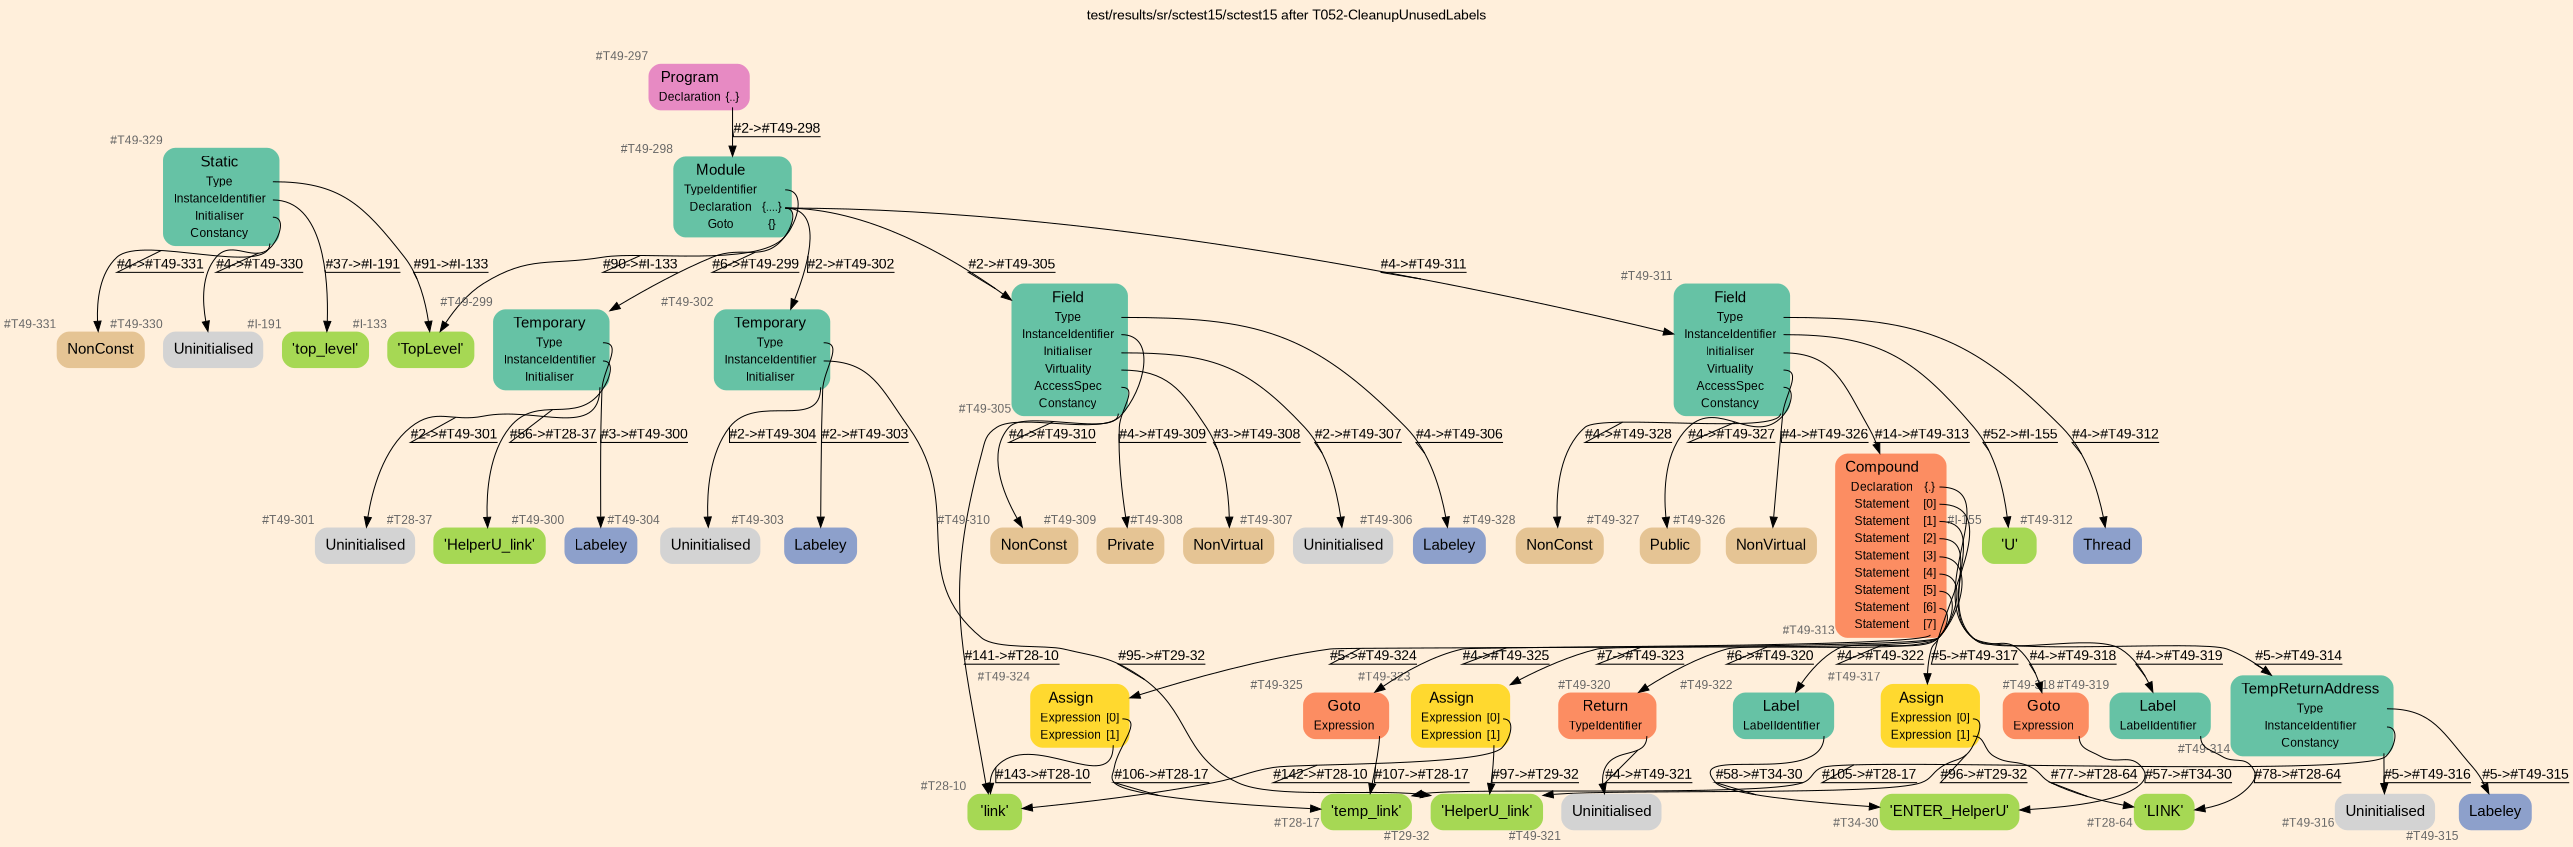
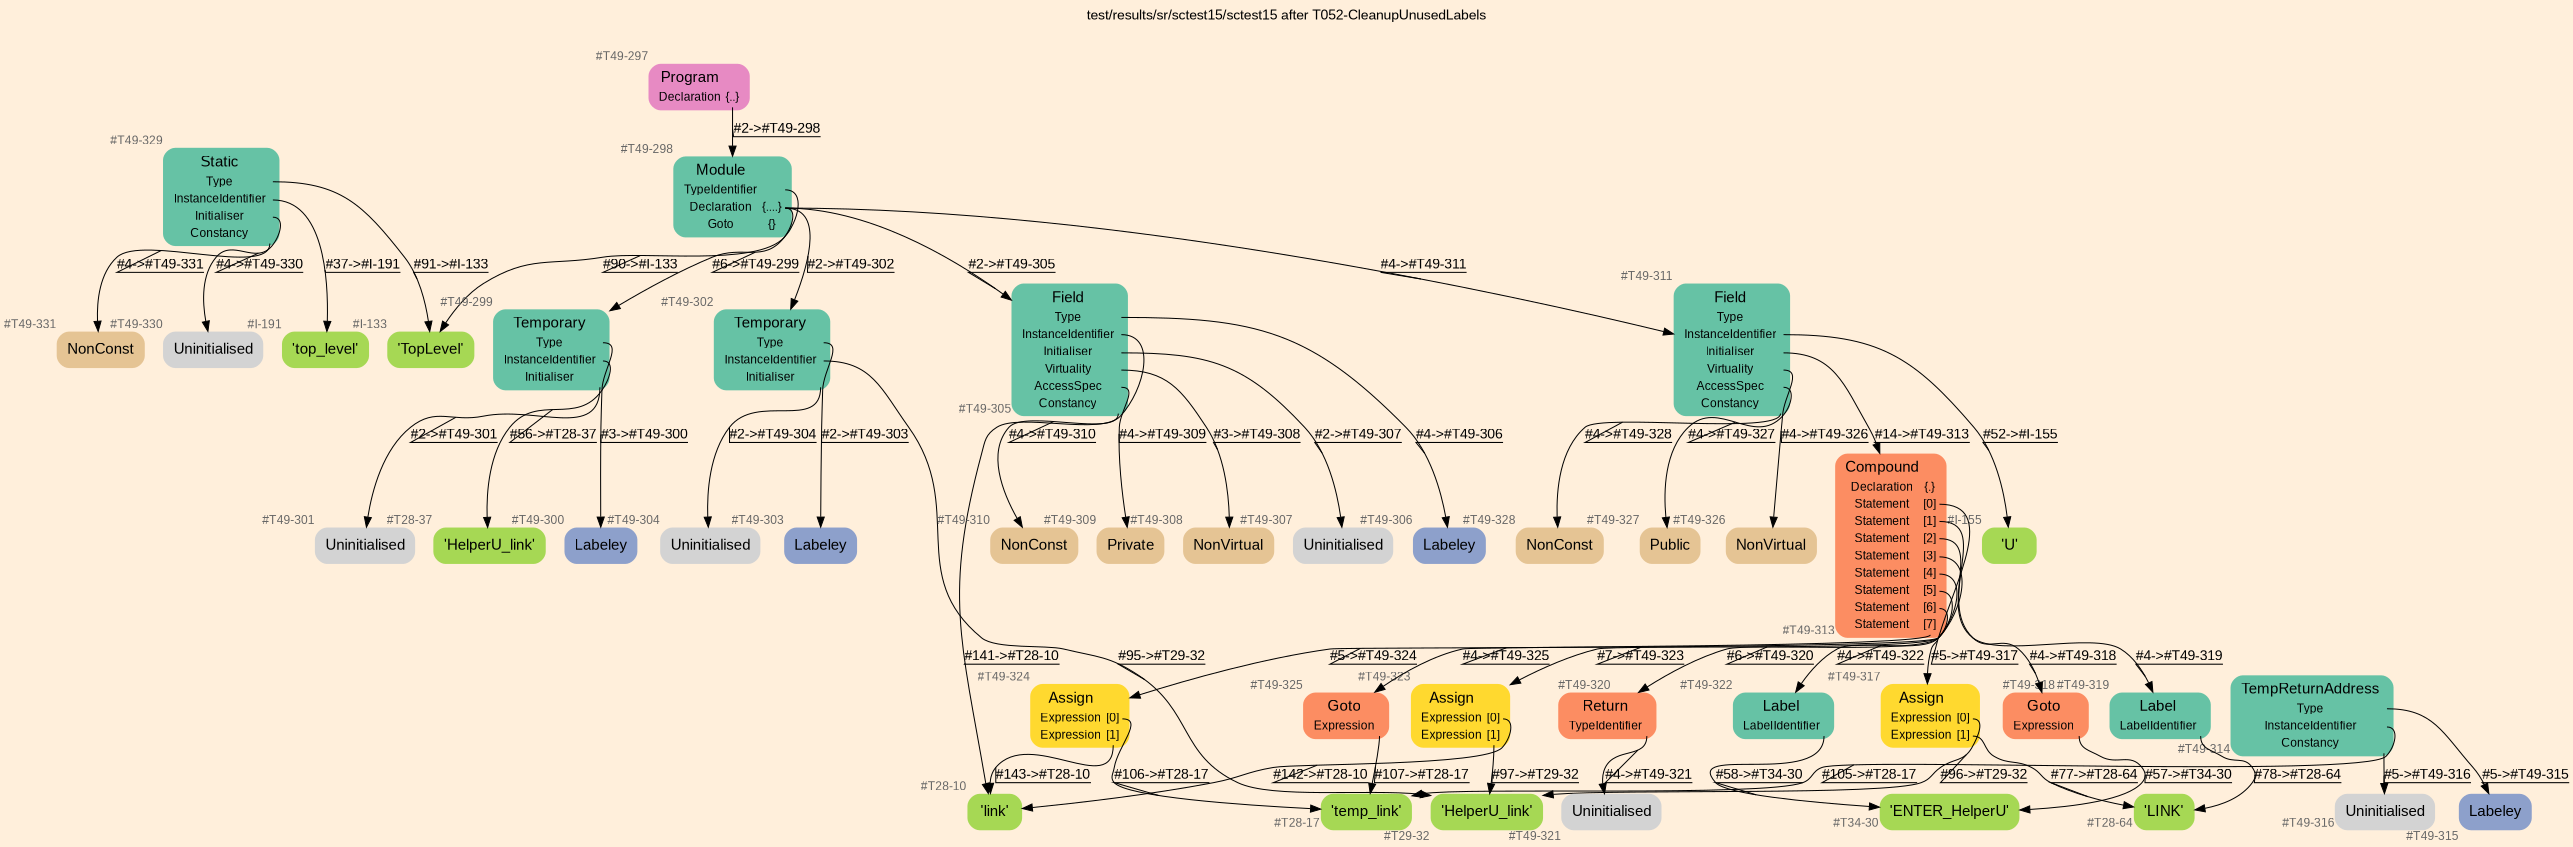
(2108, 546) -> none
(2128, 646) -> none
